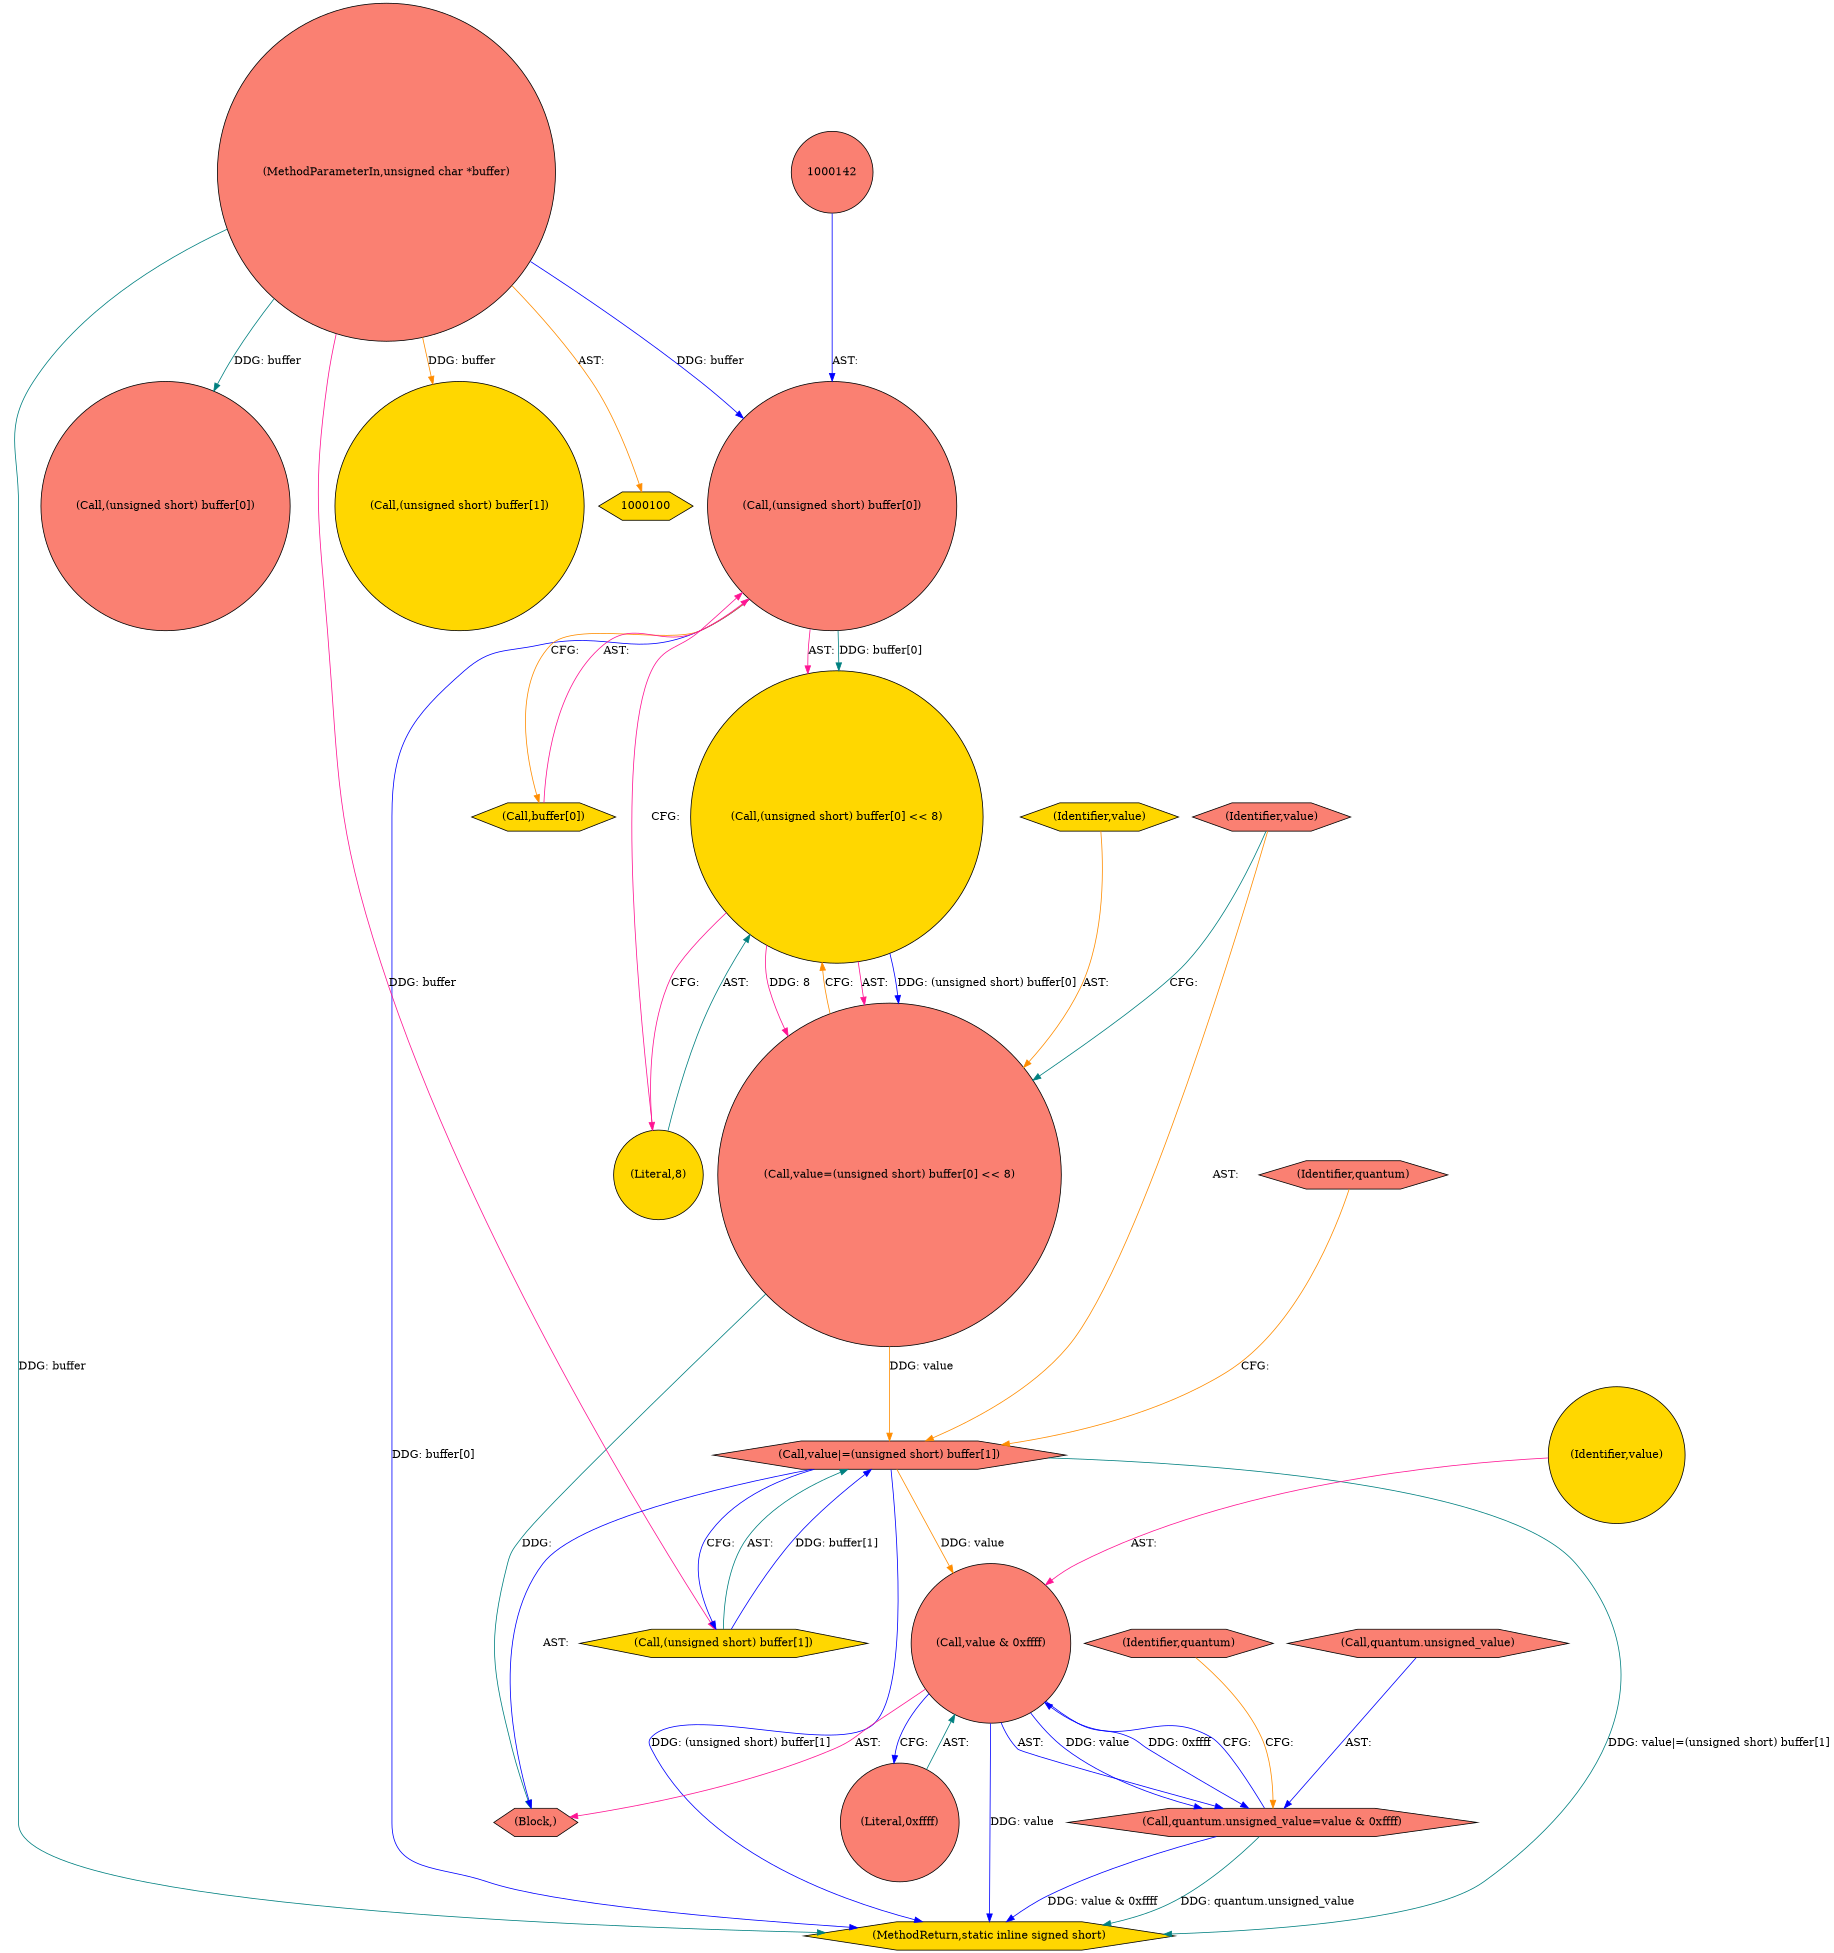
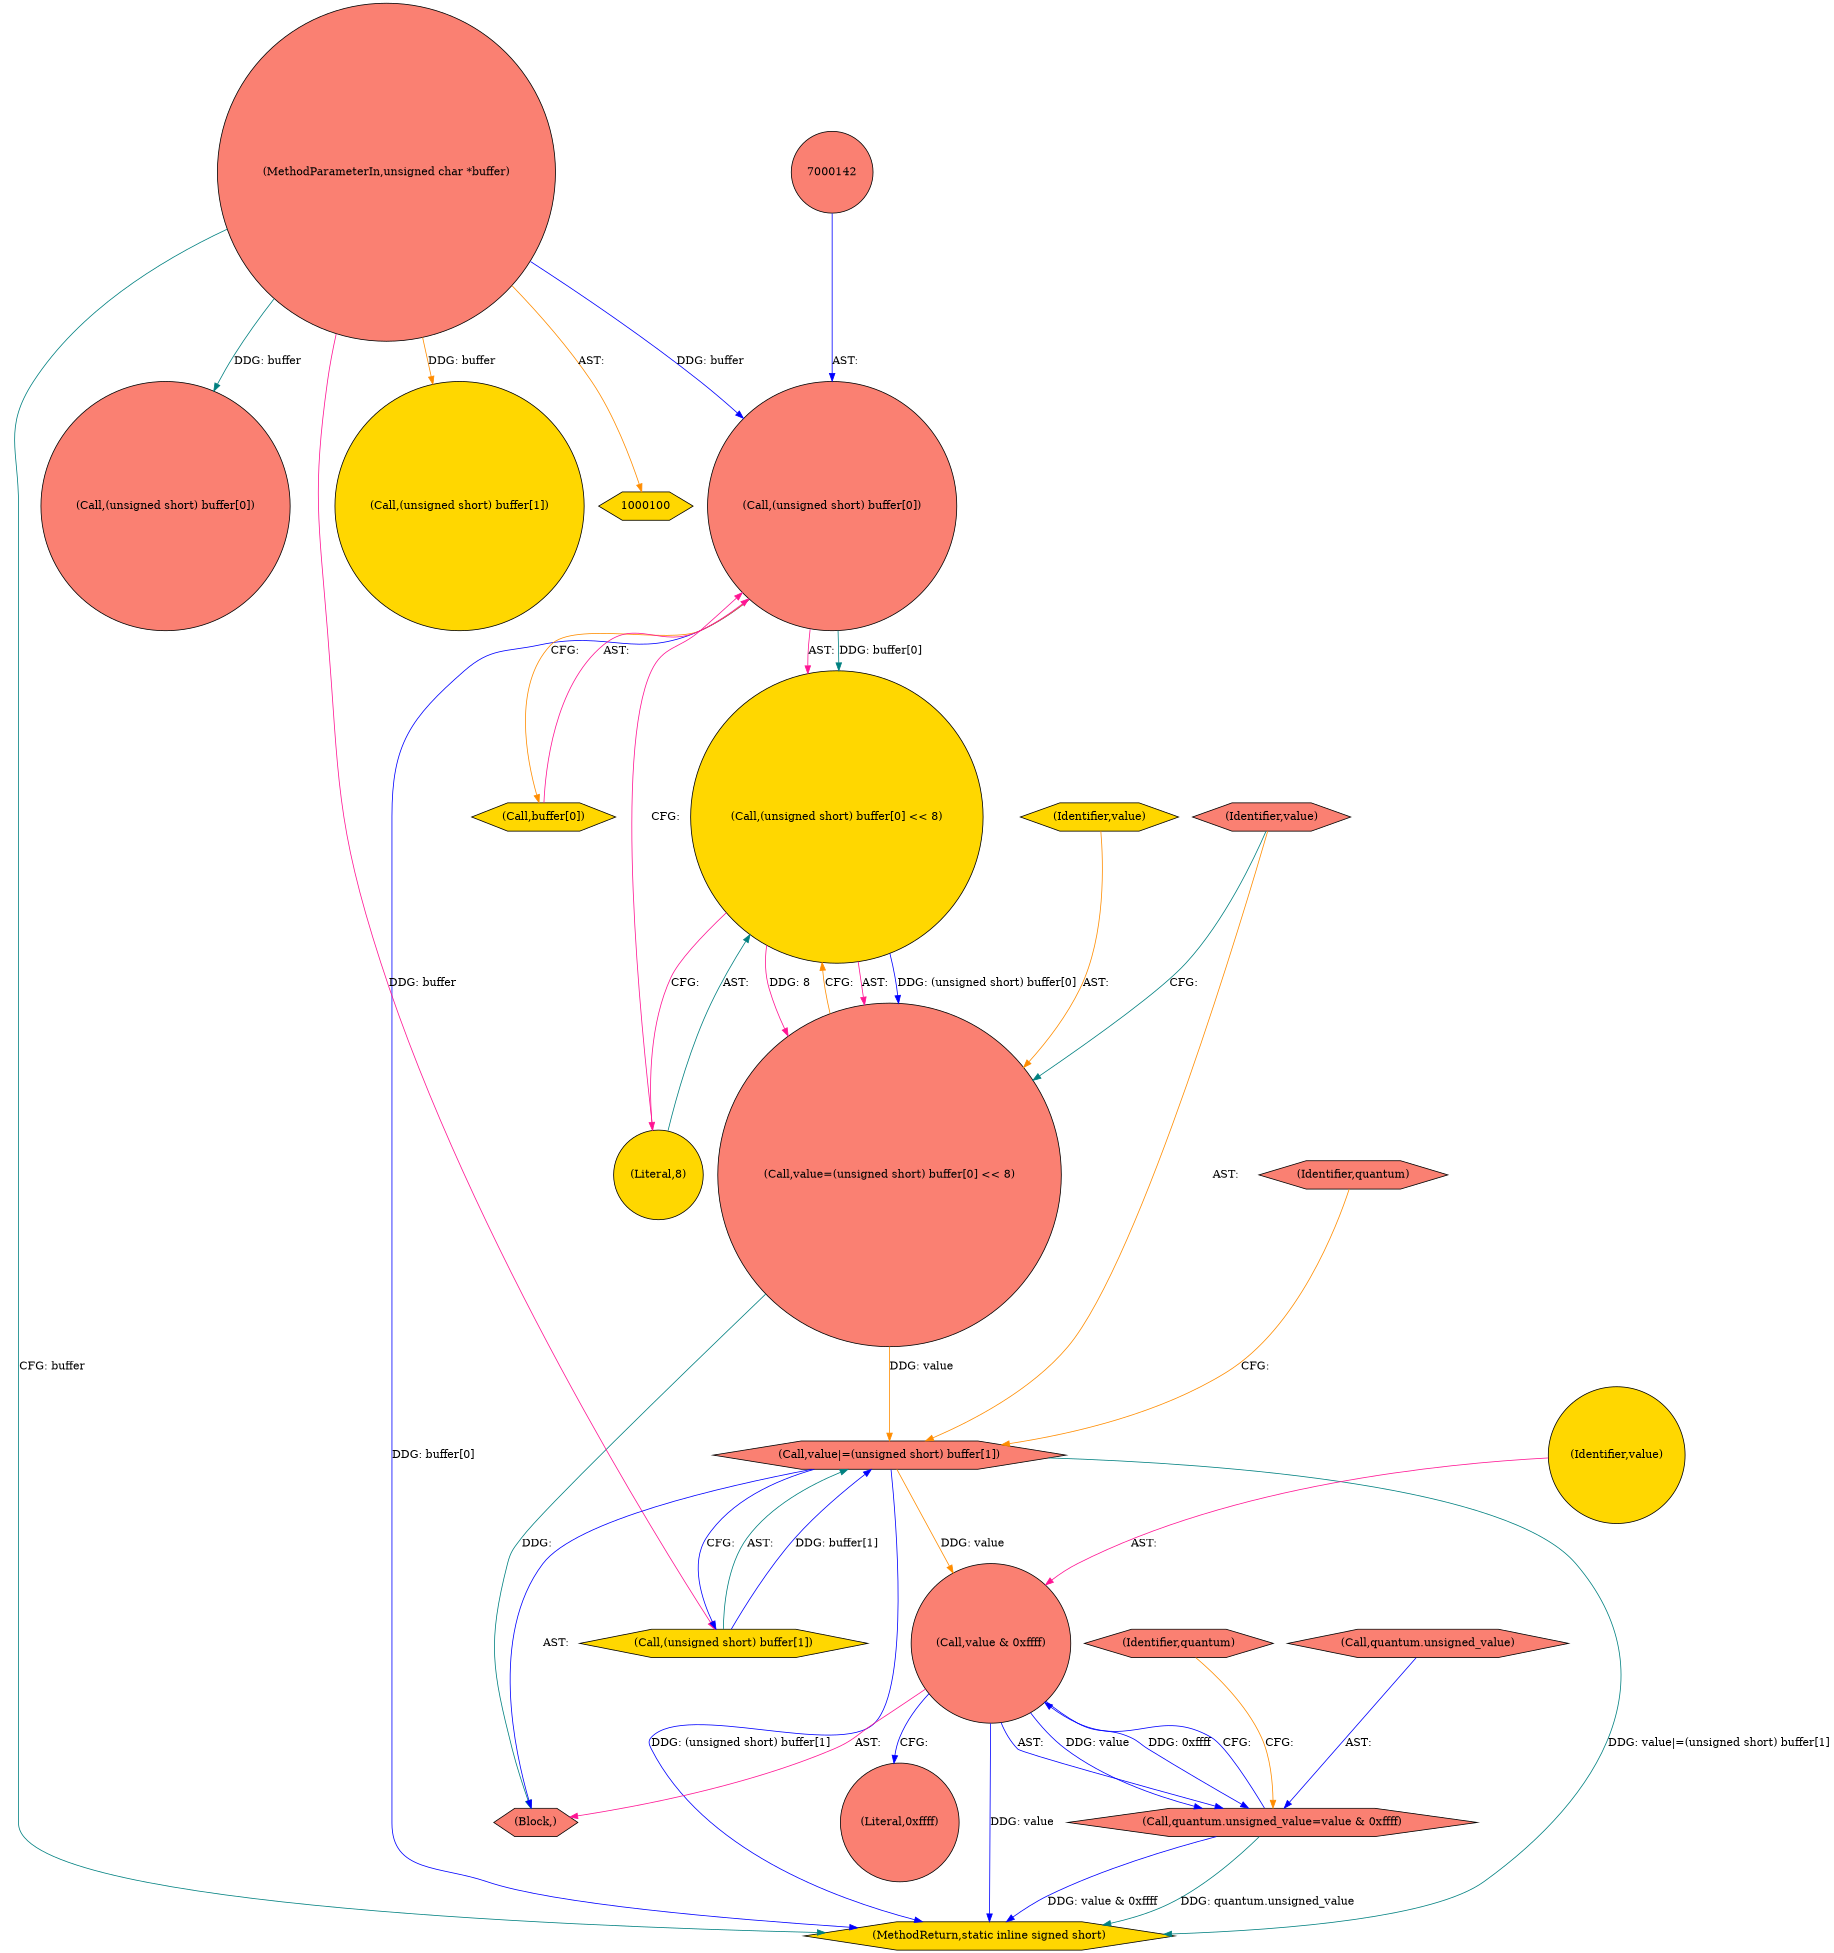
(832, 172) -> (832, 172)
(52, 1367) -> (52, 1367)
(939, 1746) -> none
